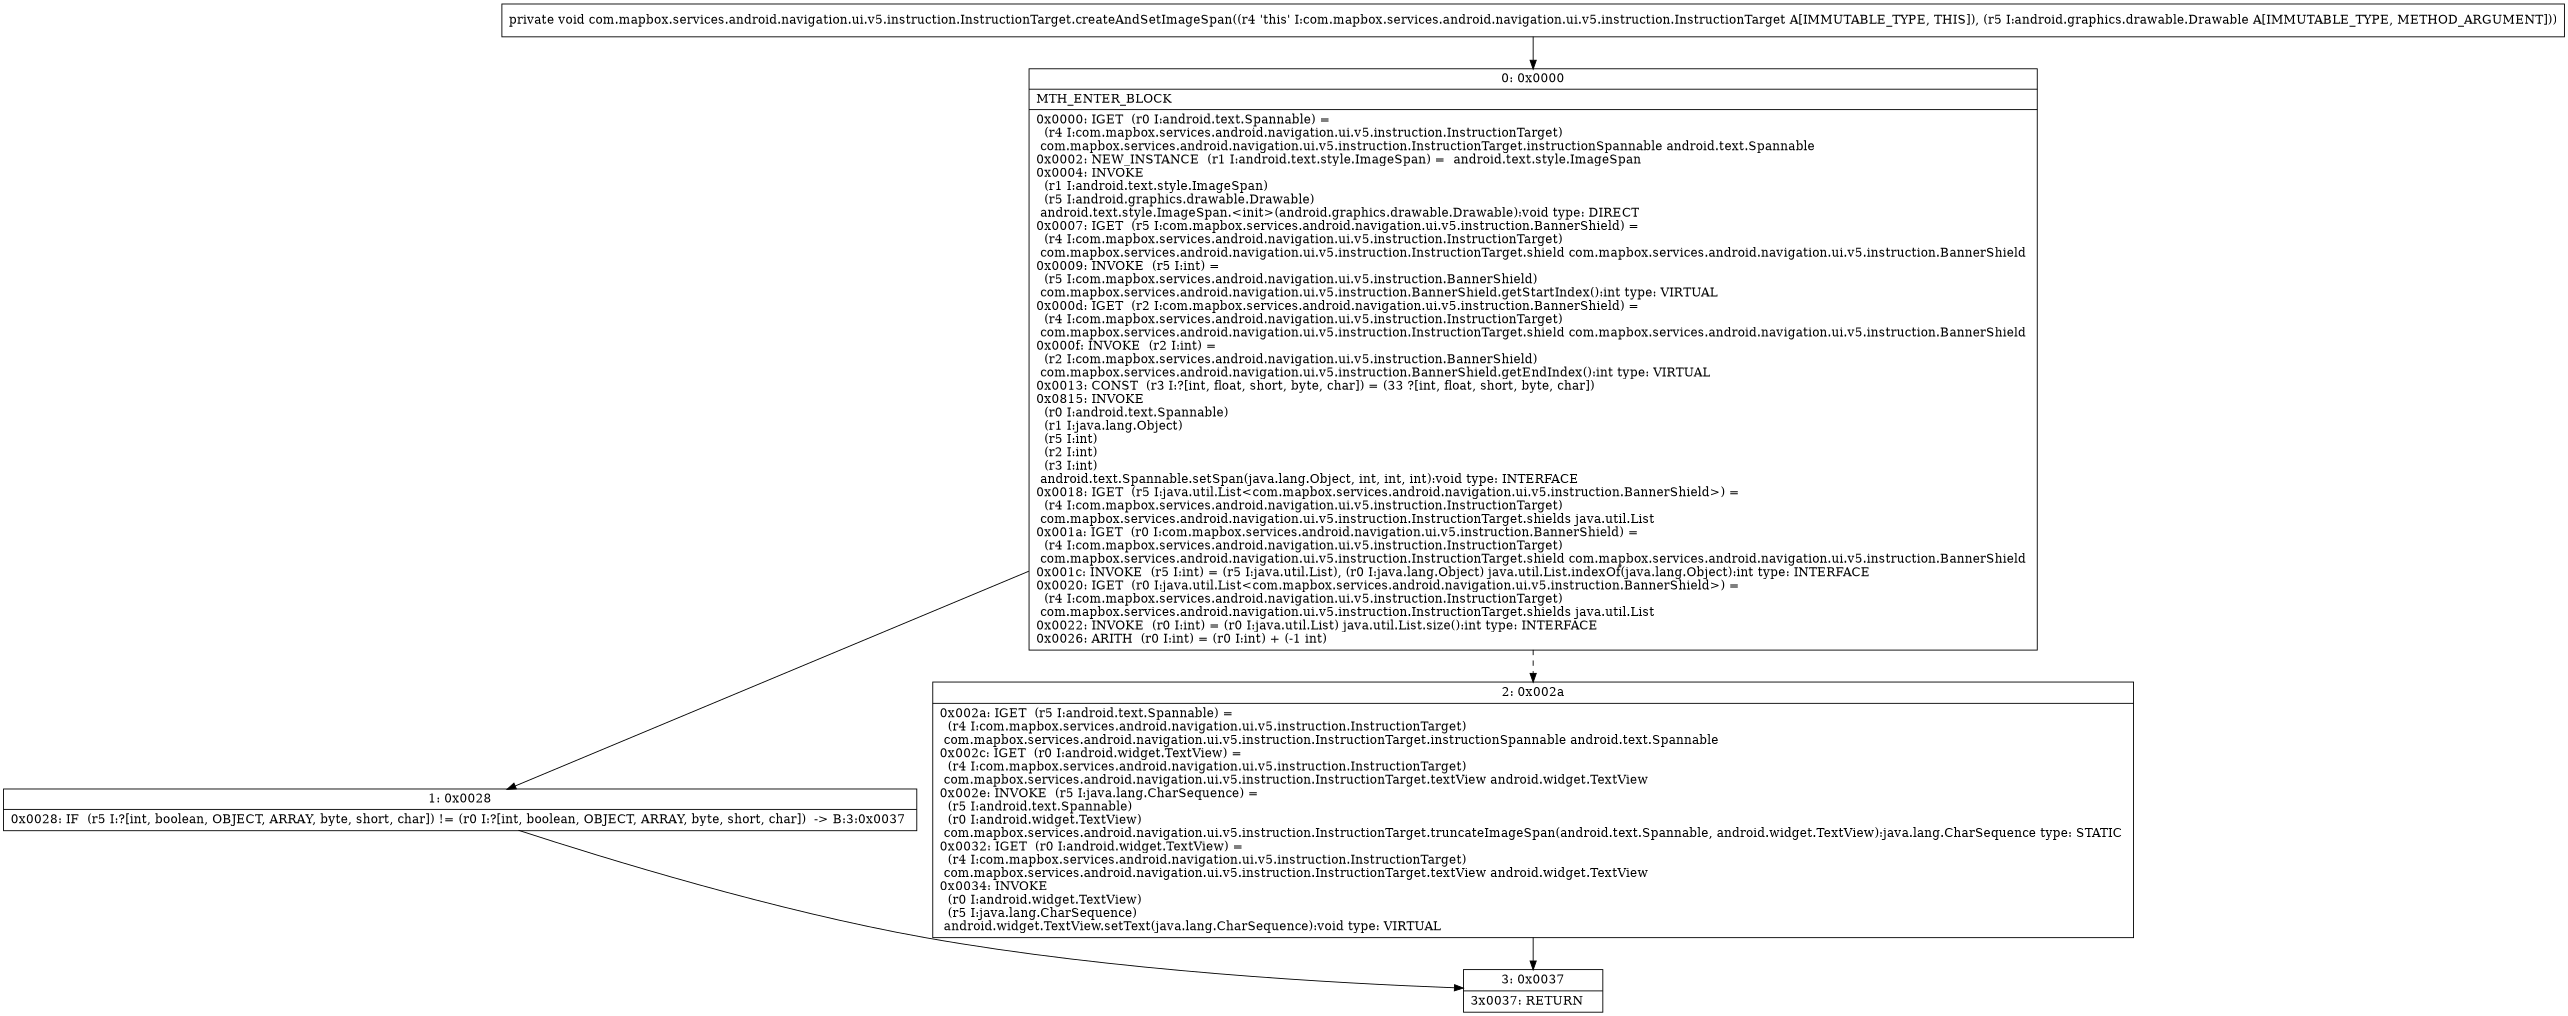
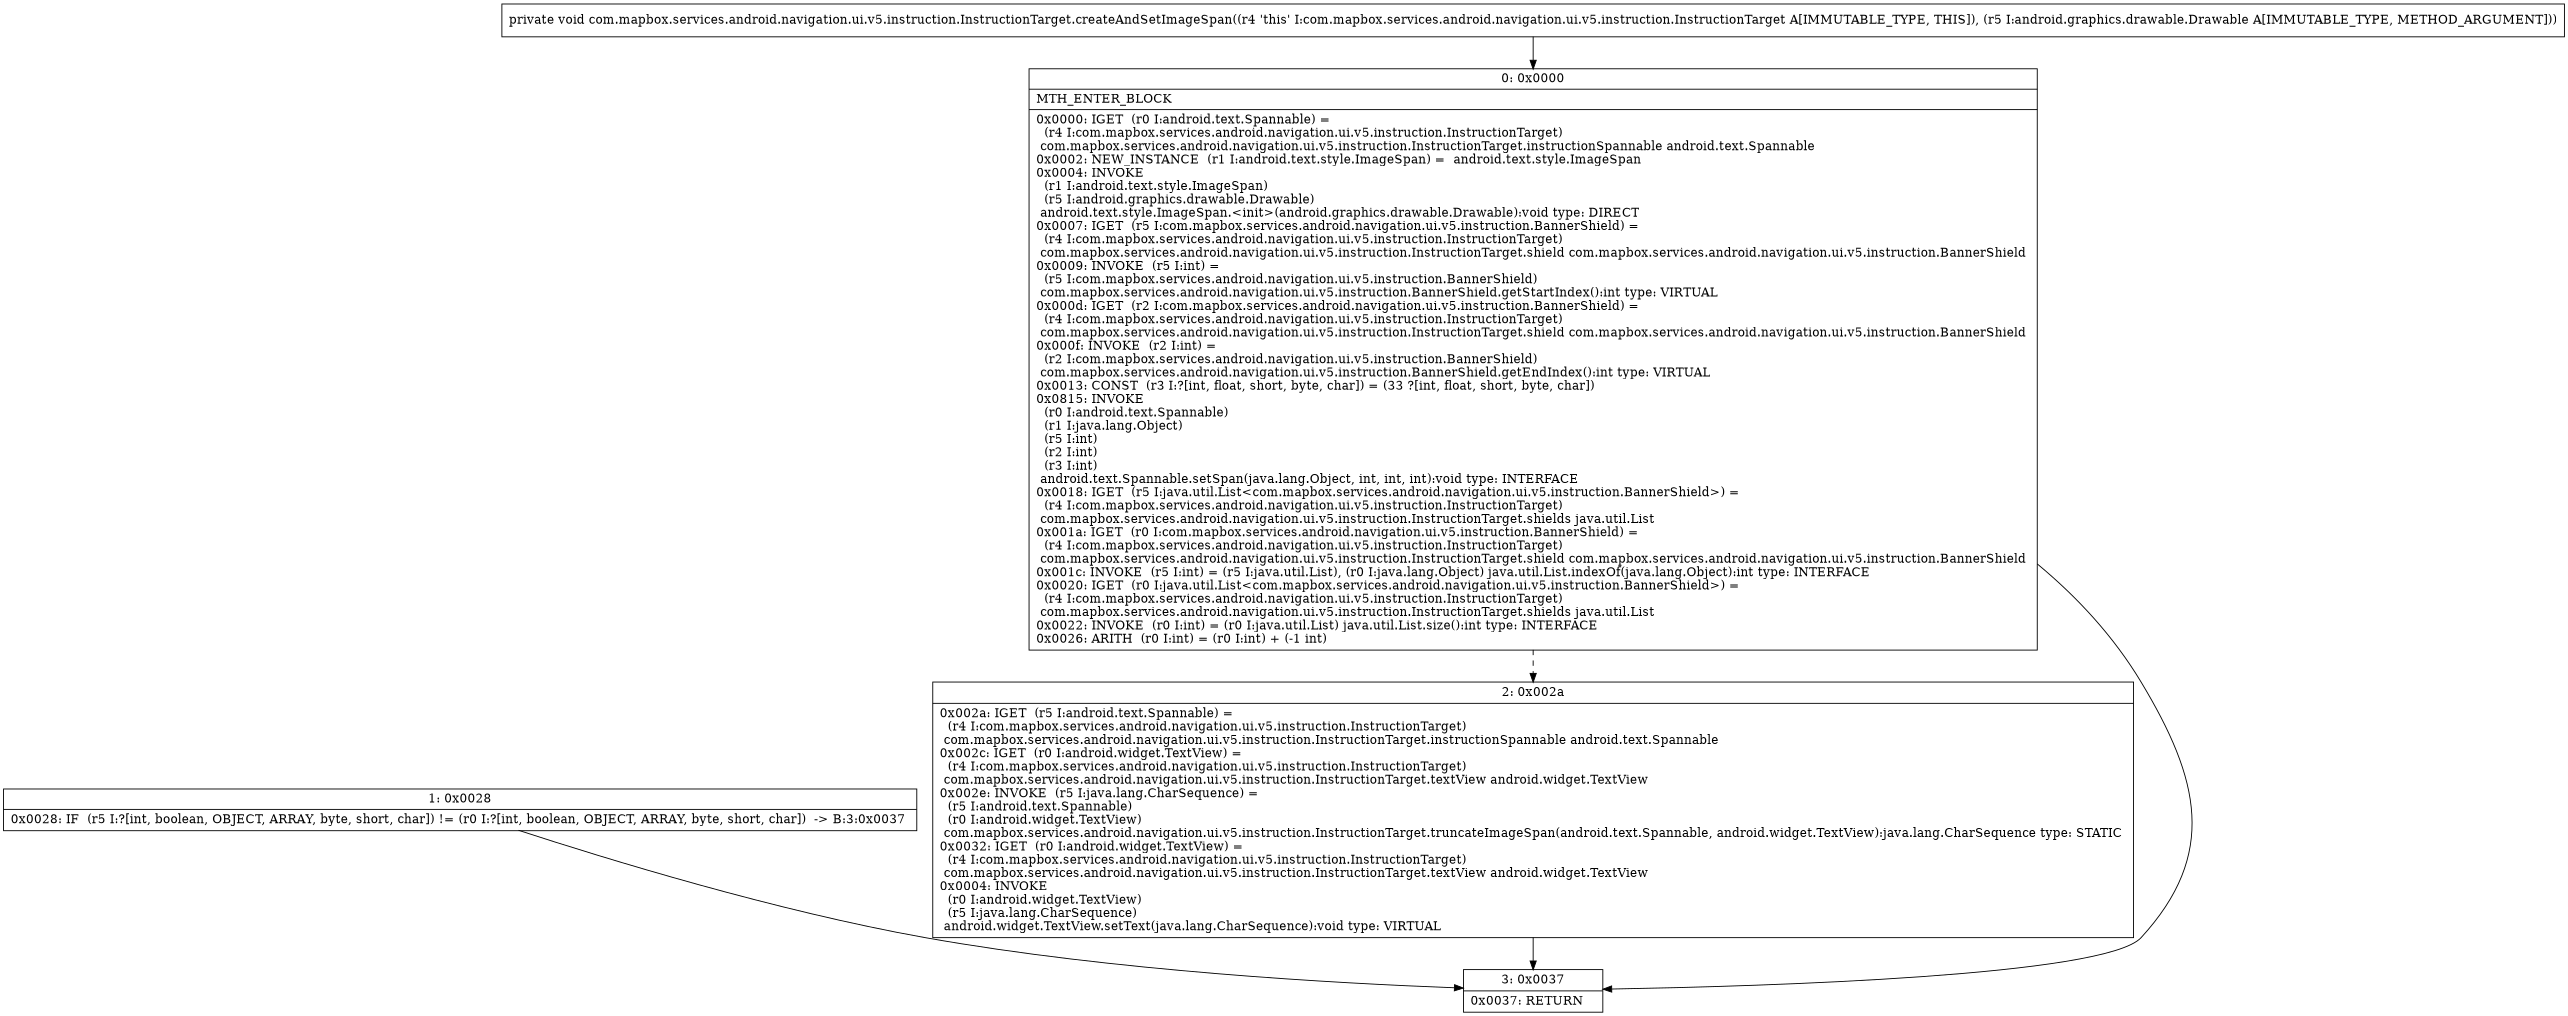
(772, 679) -> (2096, 955)
(998, 887) -> (998, 887)
(1533, 1001) -> (1533, 1001)
